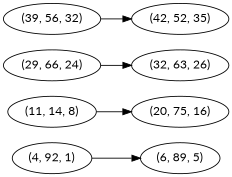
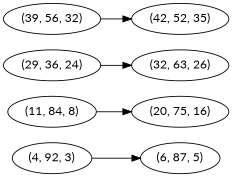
(52, 65) -> (52, 65)
(52, 112) -> (52, 112)
(52, 158) -> (52, 158)
(180, 158) -> (180, 158)
